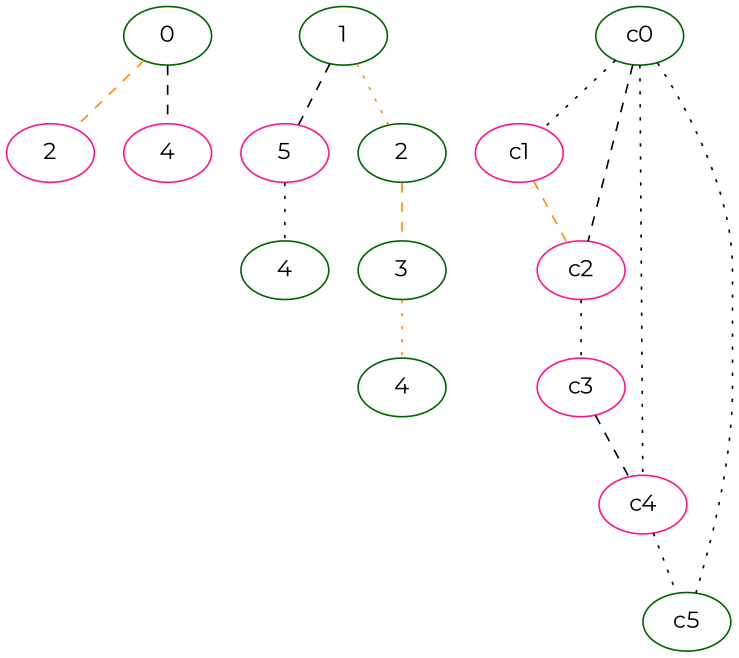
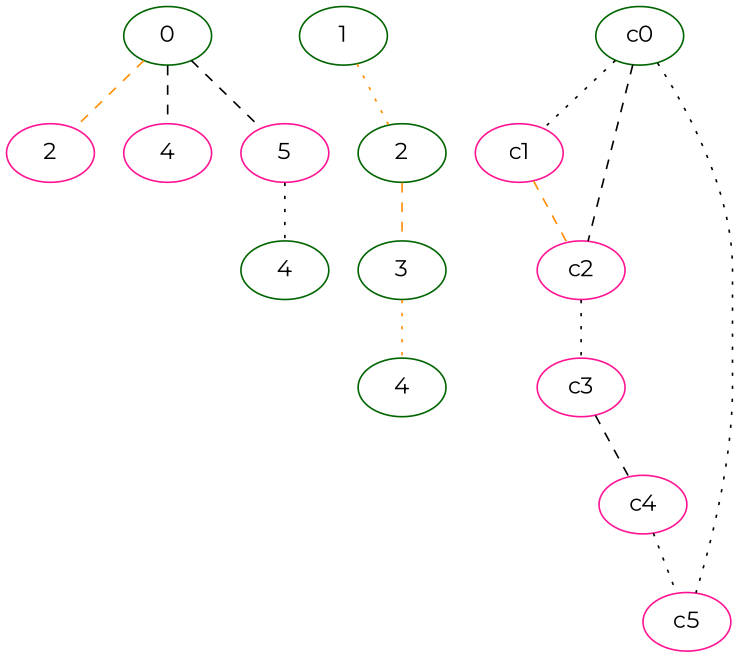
(314, 94) -> (226, 94)
(641, 270) -> none
(687, 622) -> (687, 622)
